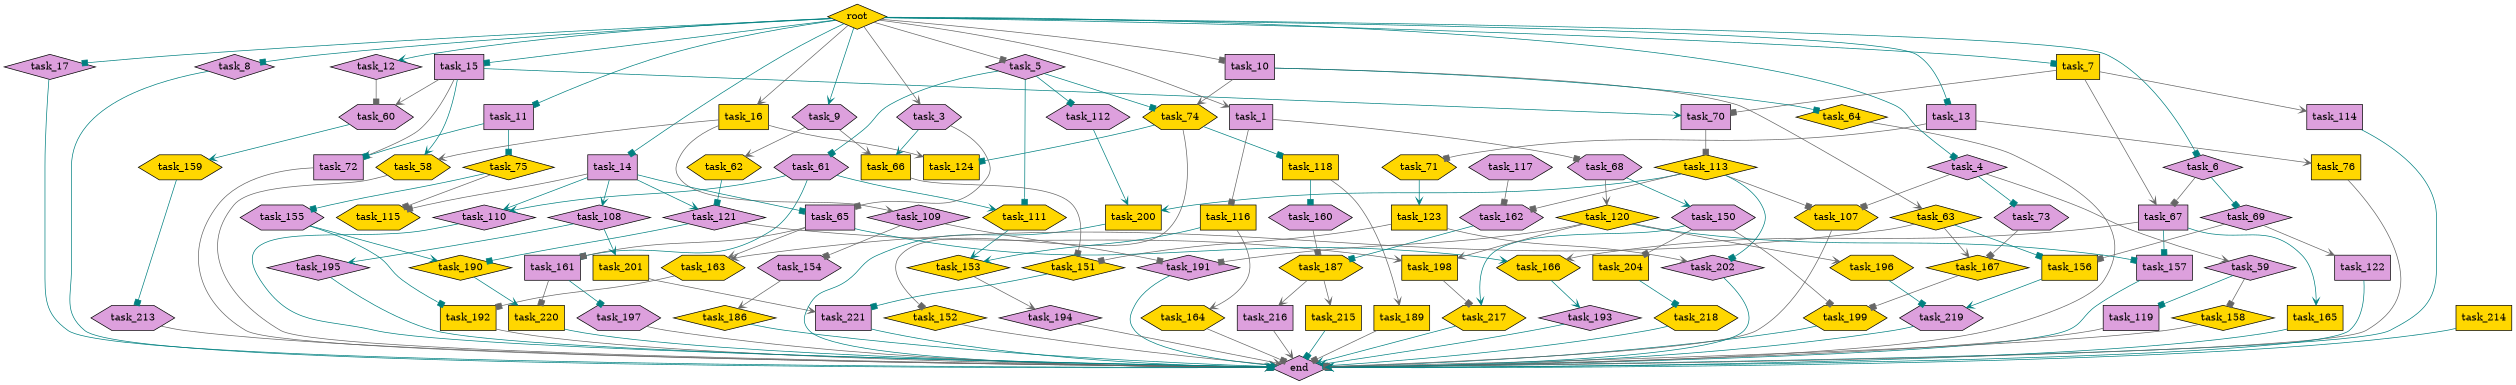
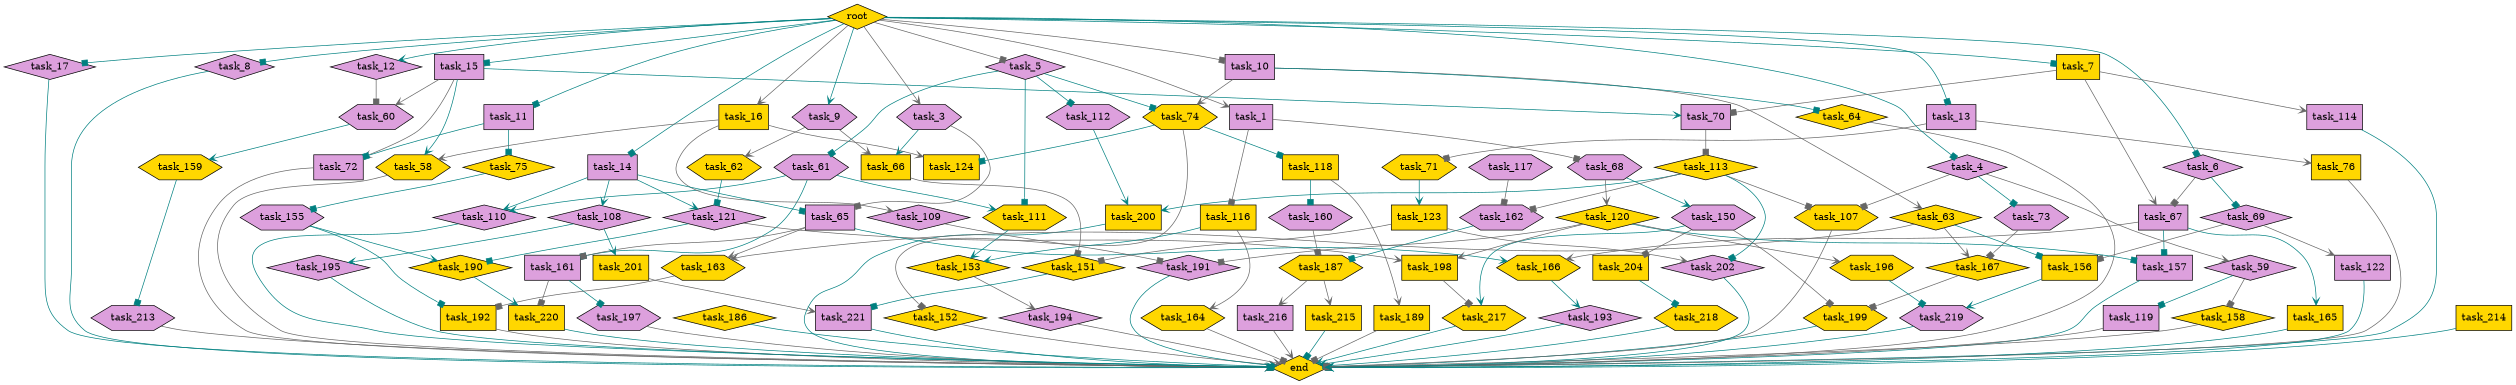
(378, 218) -> none
(799, 268) -> none
(1299, 368) -> (1299, 368)
